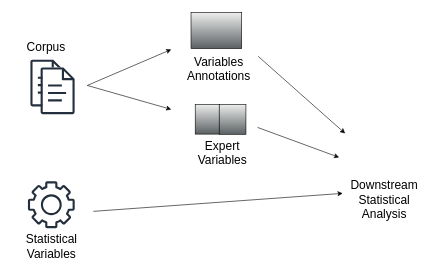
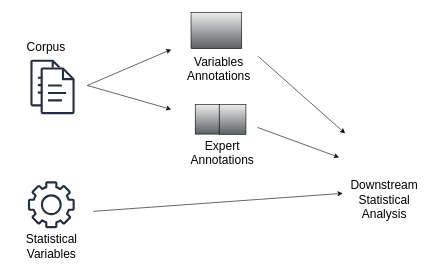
(223, 153) -> (223, 153)
